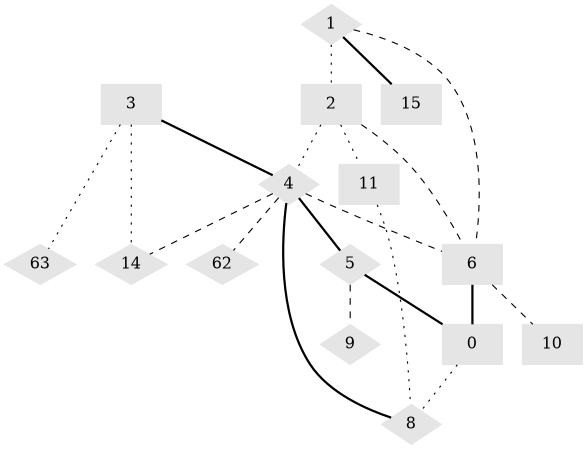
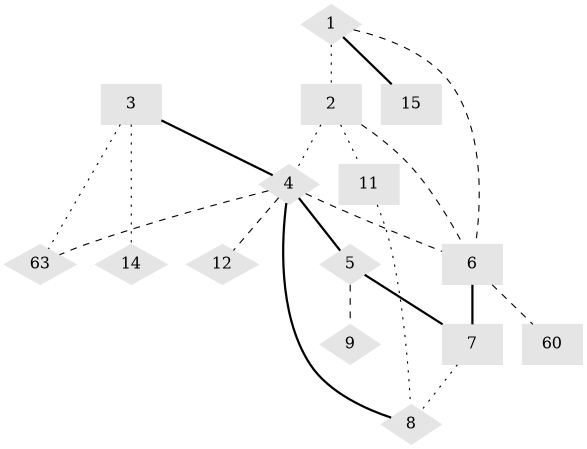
(211, 224) -> (163, 220)
(222, 264) -> (222, 264)
(472, 344) -> (472, 344)
(552, 344) -> (552, 344)
